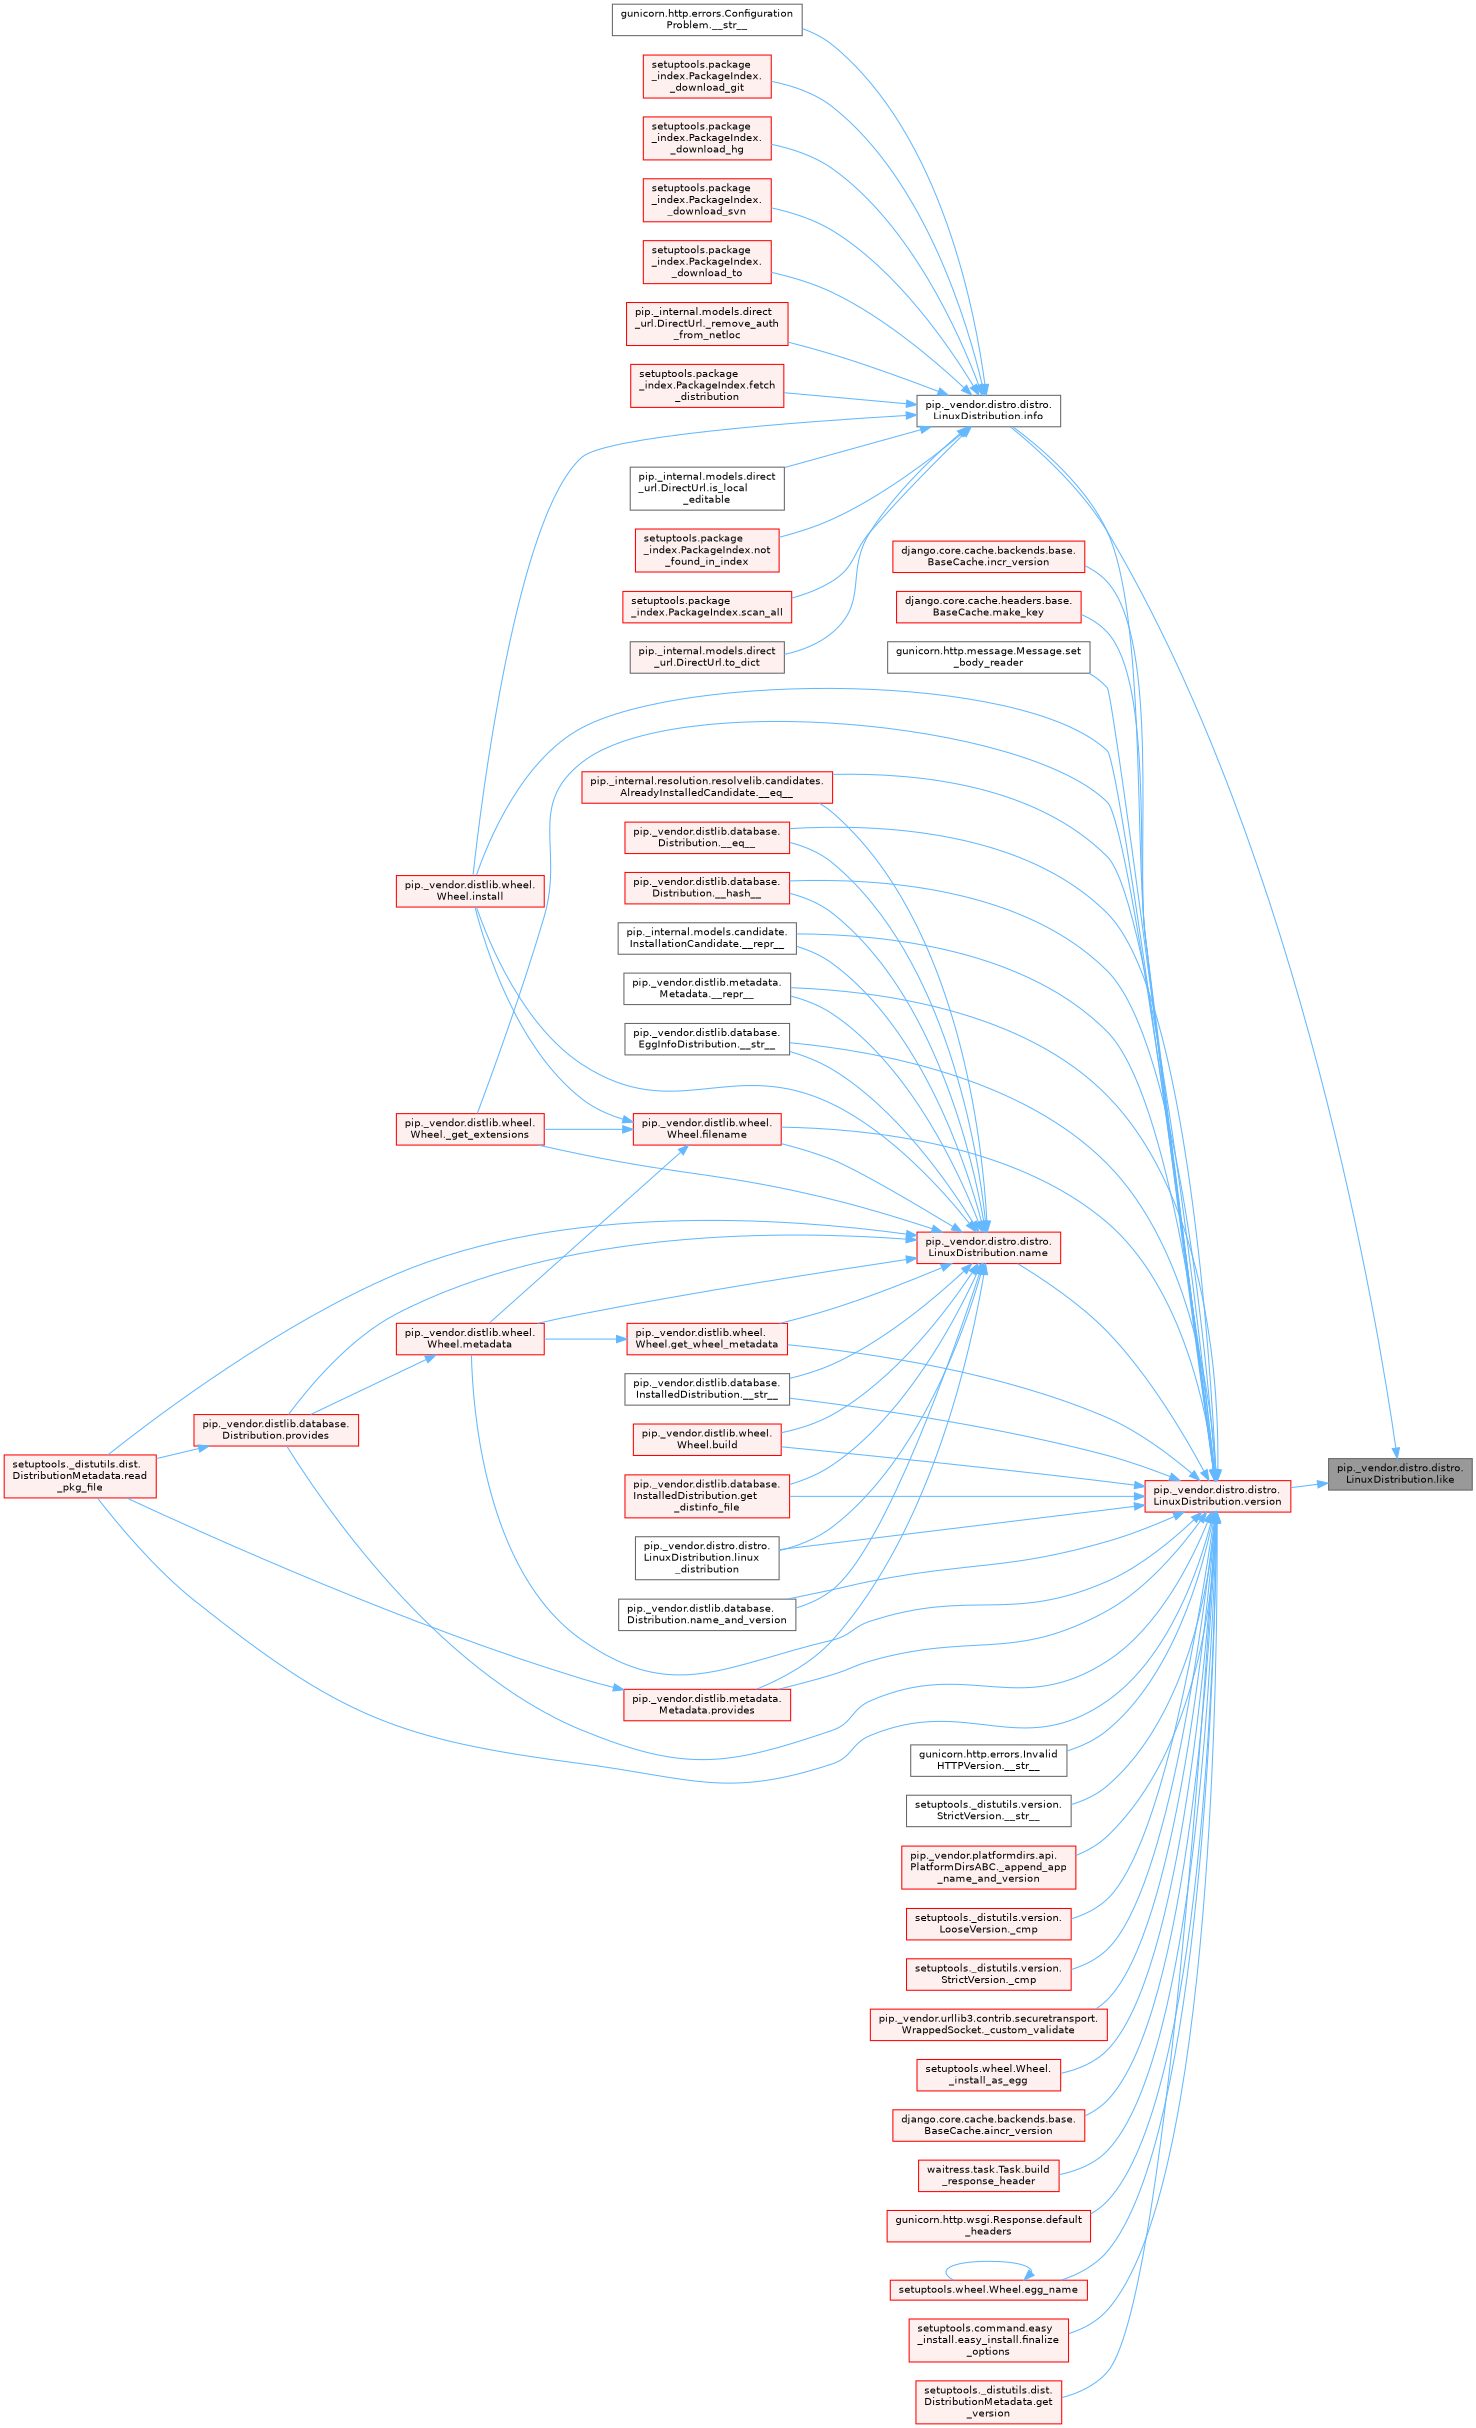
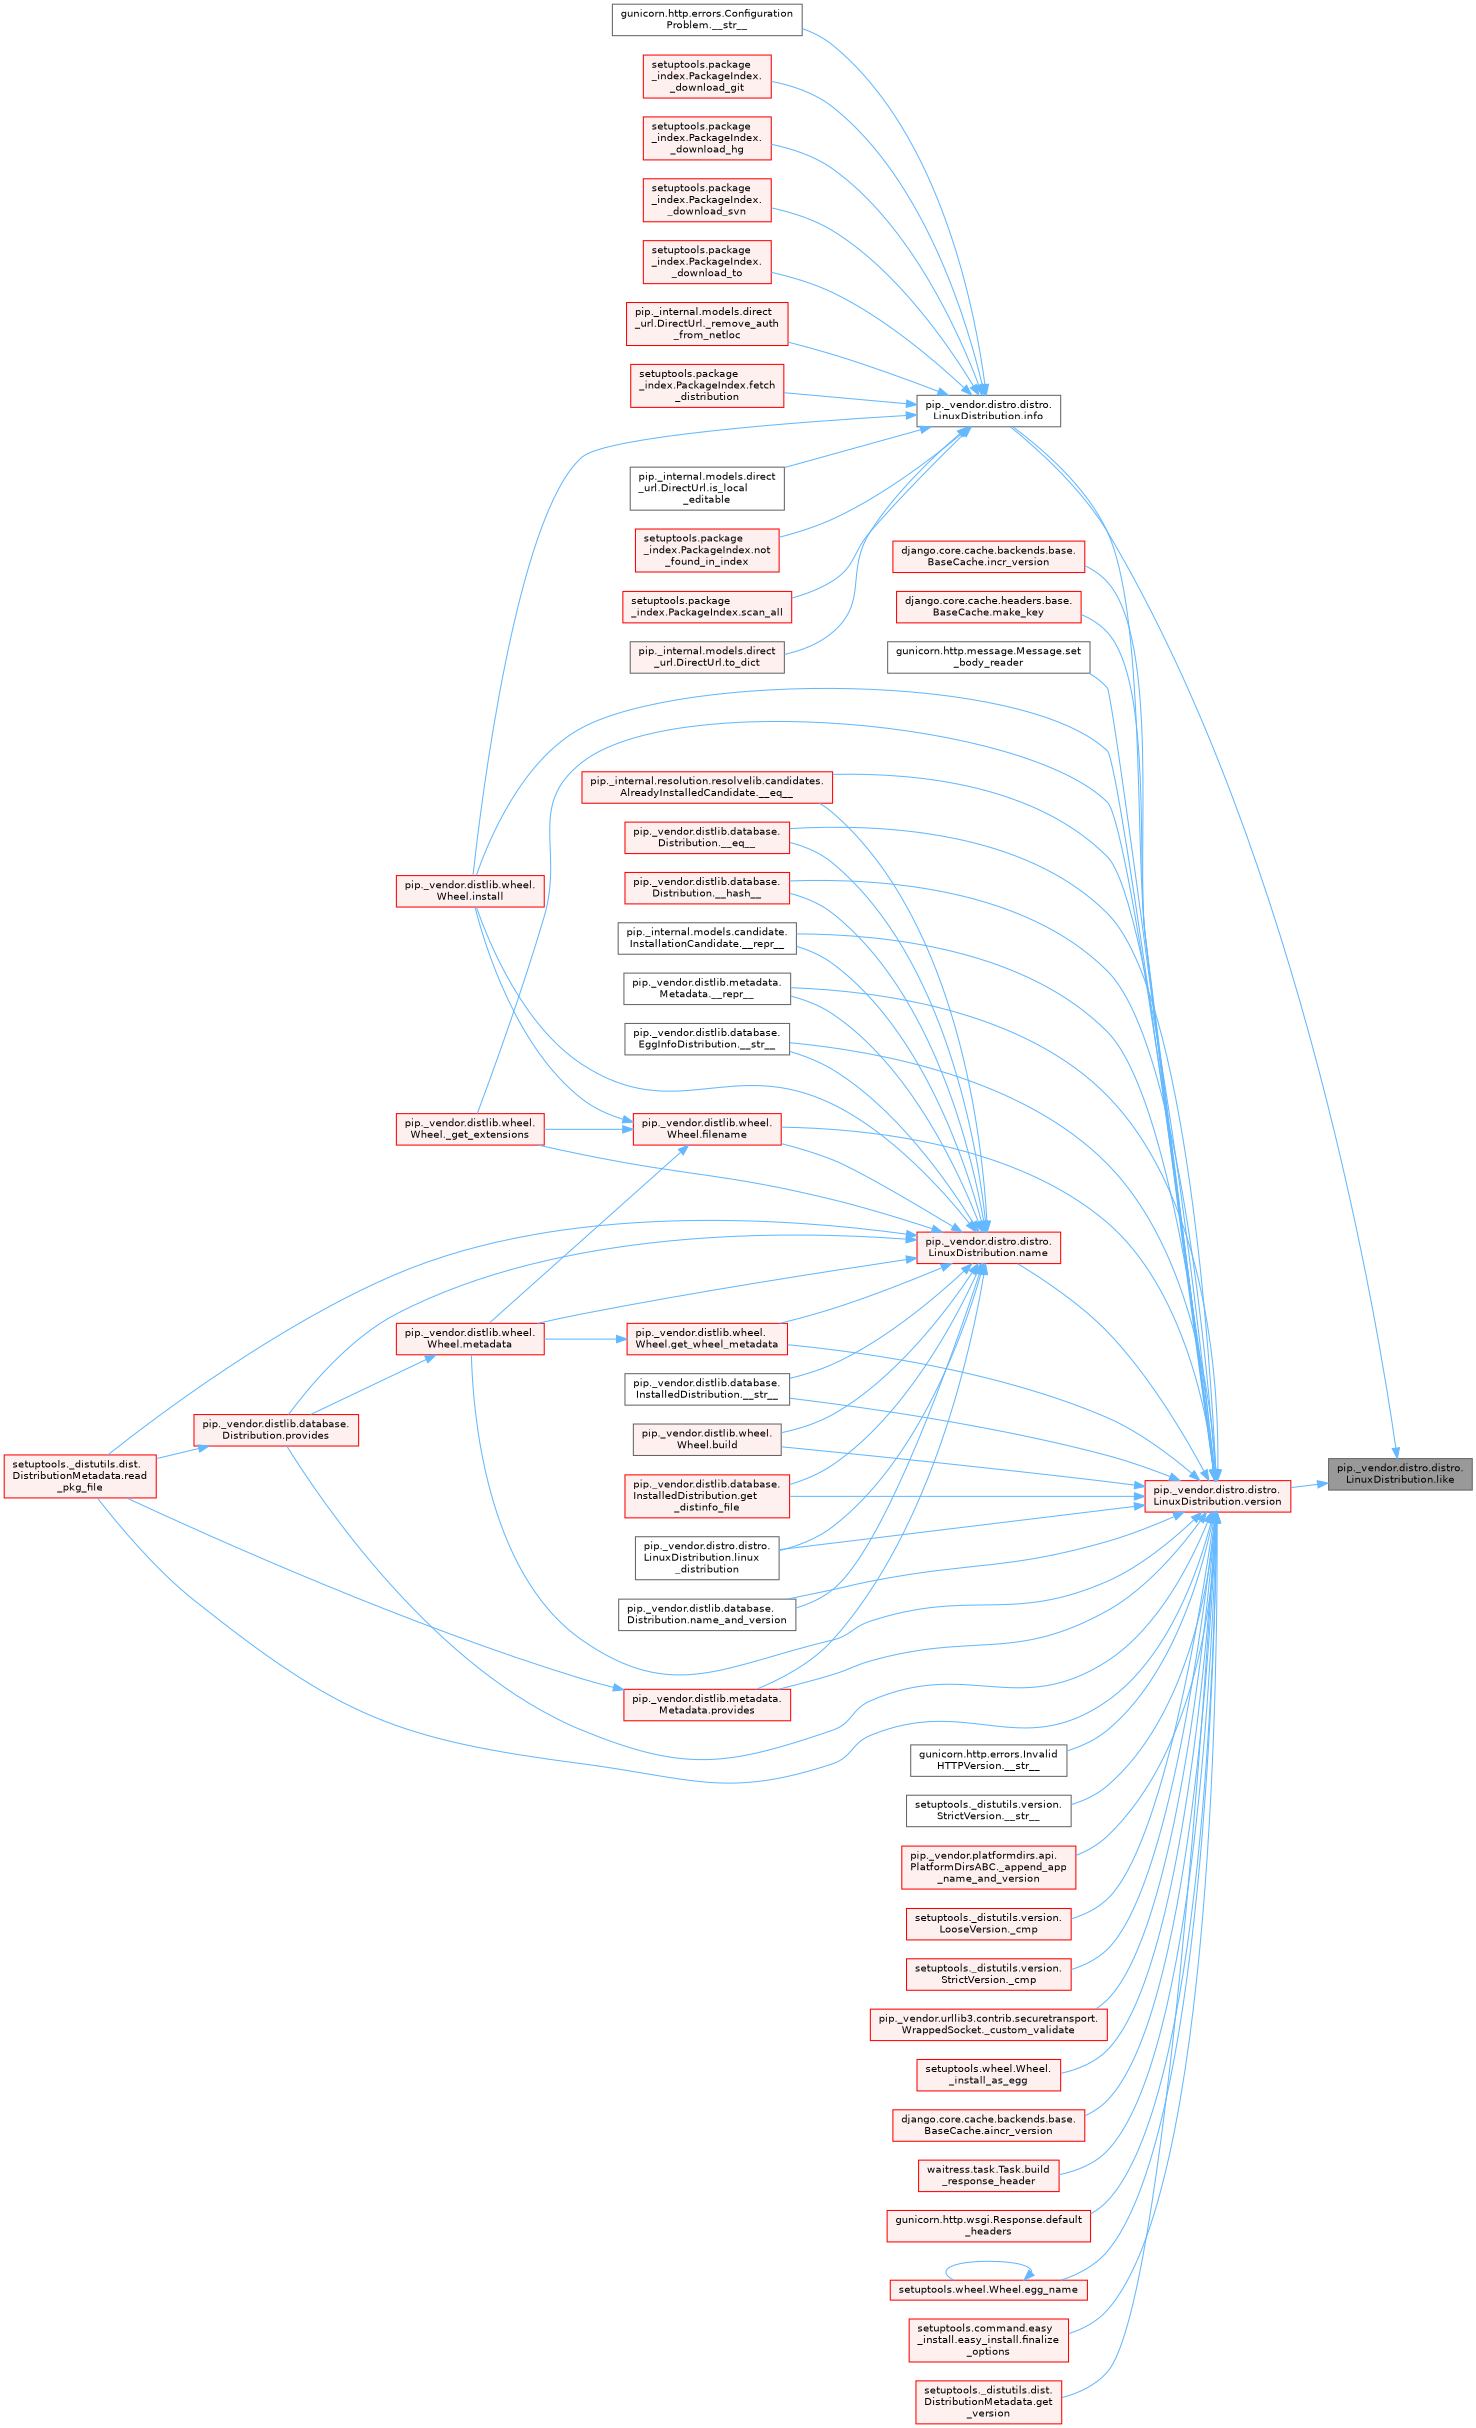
(707, 1440) -> (707, 1440)
